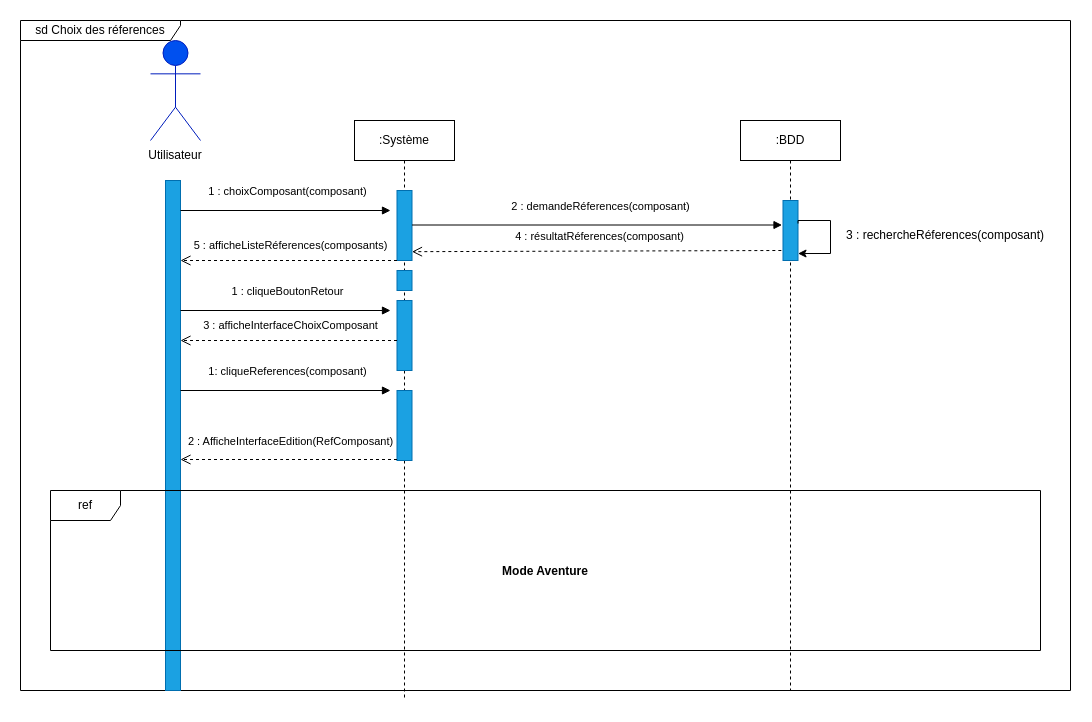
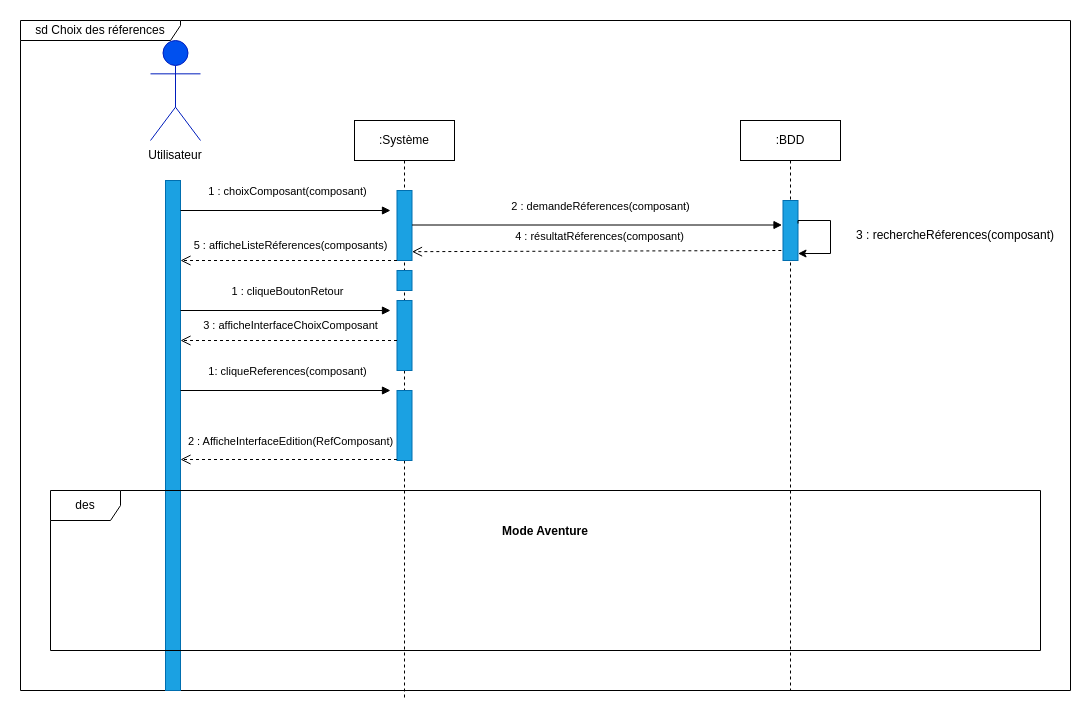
(946, 236) -> (956, 236)
(86, 506) -> (86, 506)
(546, 571) -> (546, 531)
